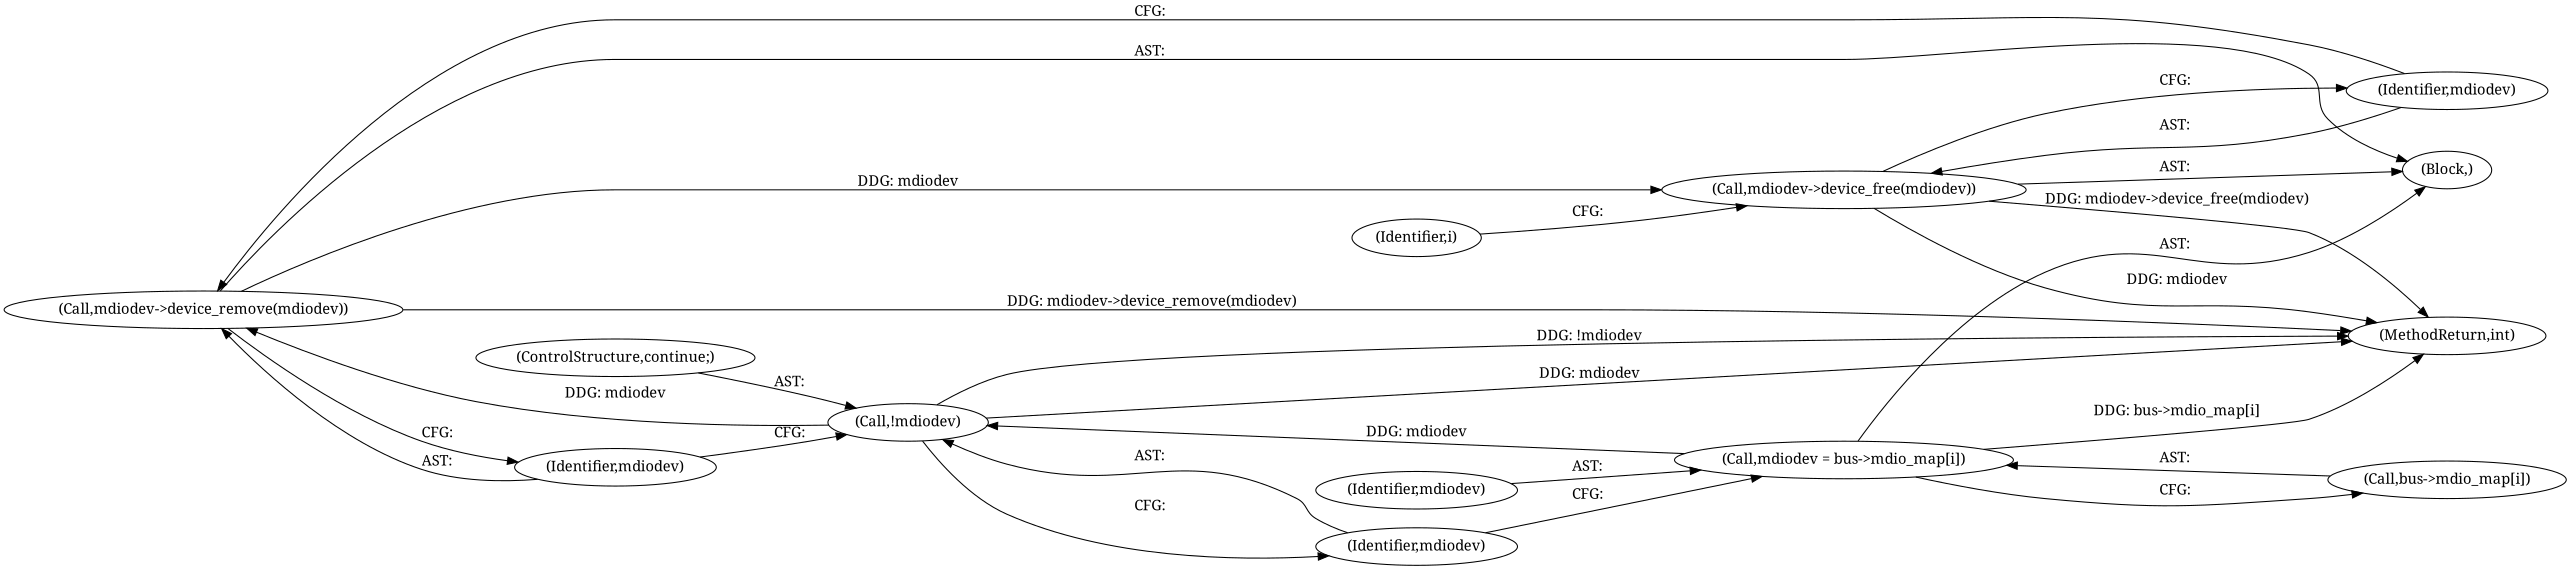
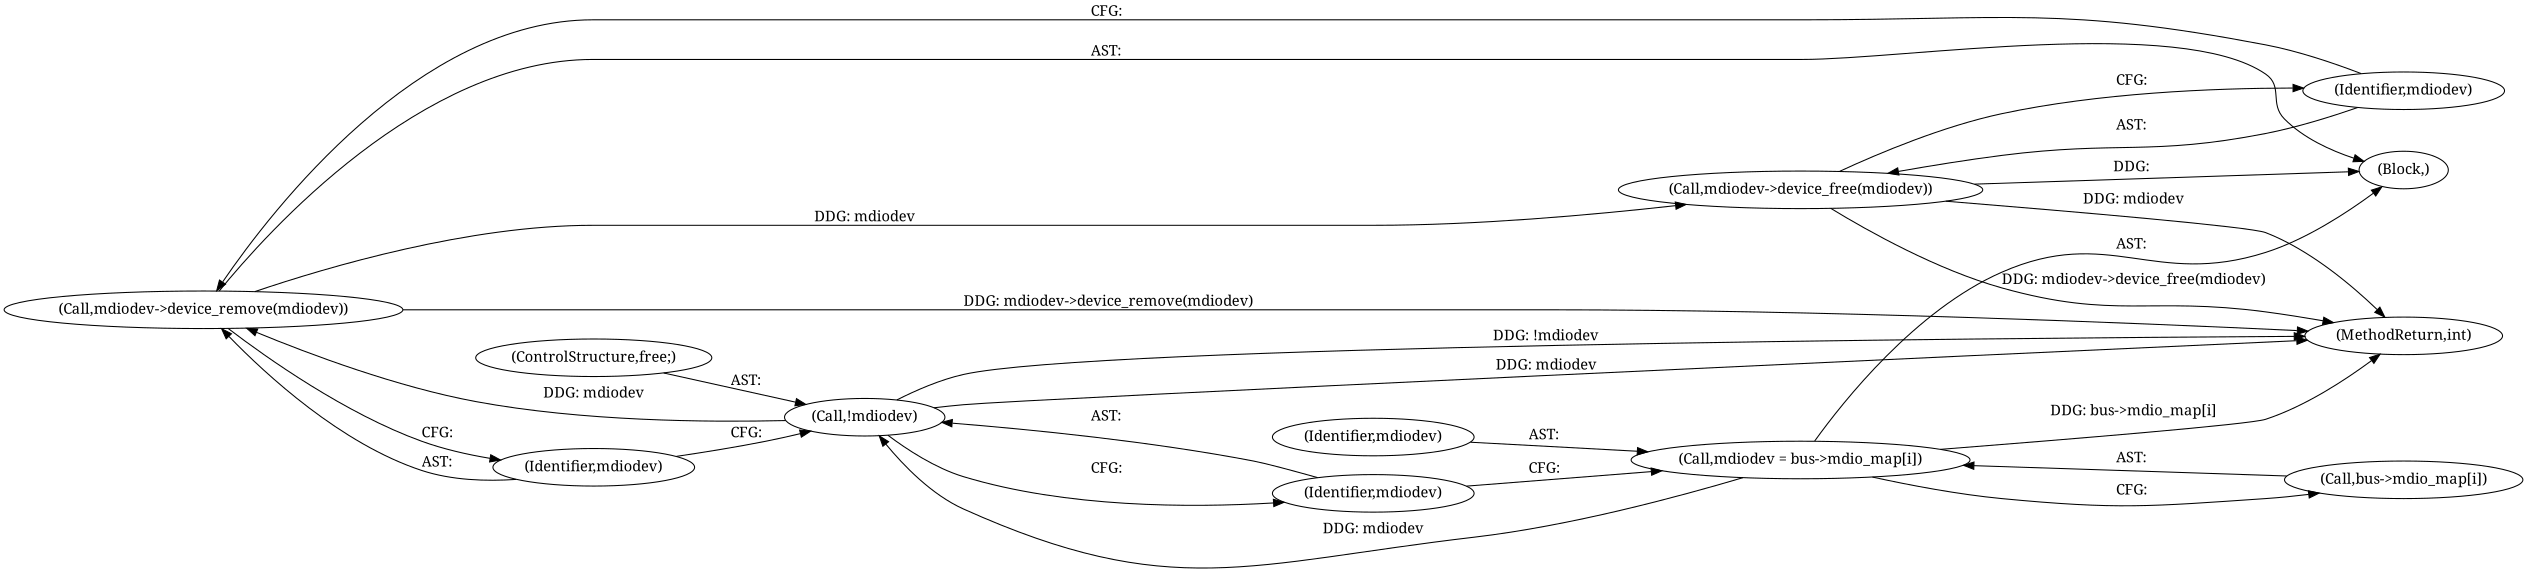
(2177, 167) -> (2134, 167)
(1417, 238) -> none
(615, 358) -> (594, 358)
